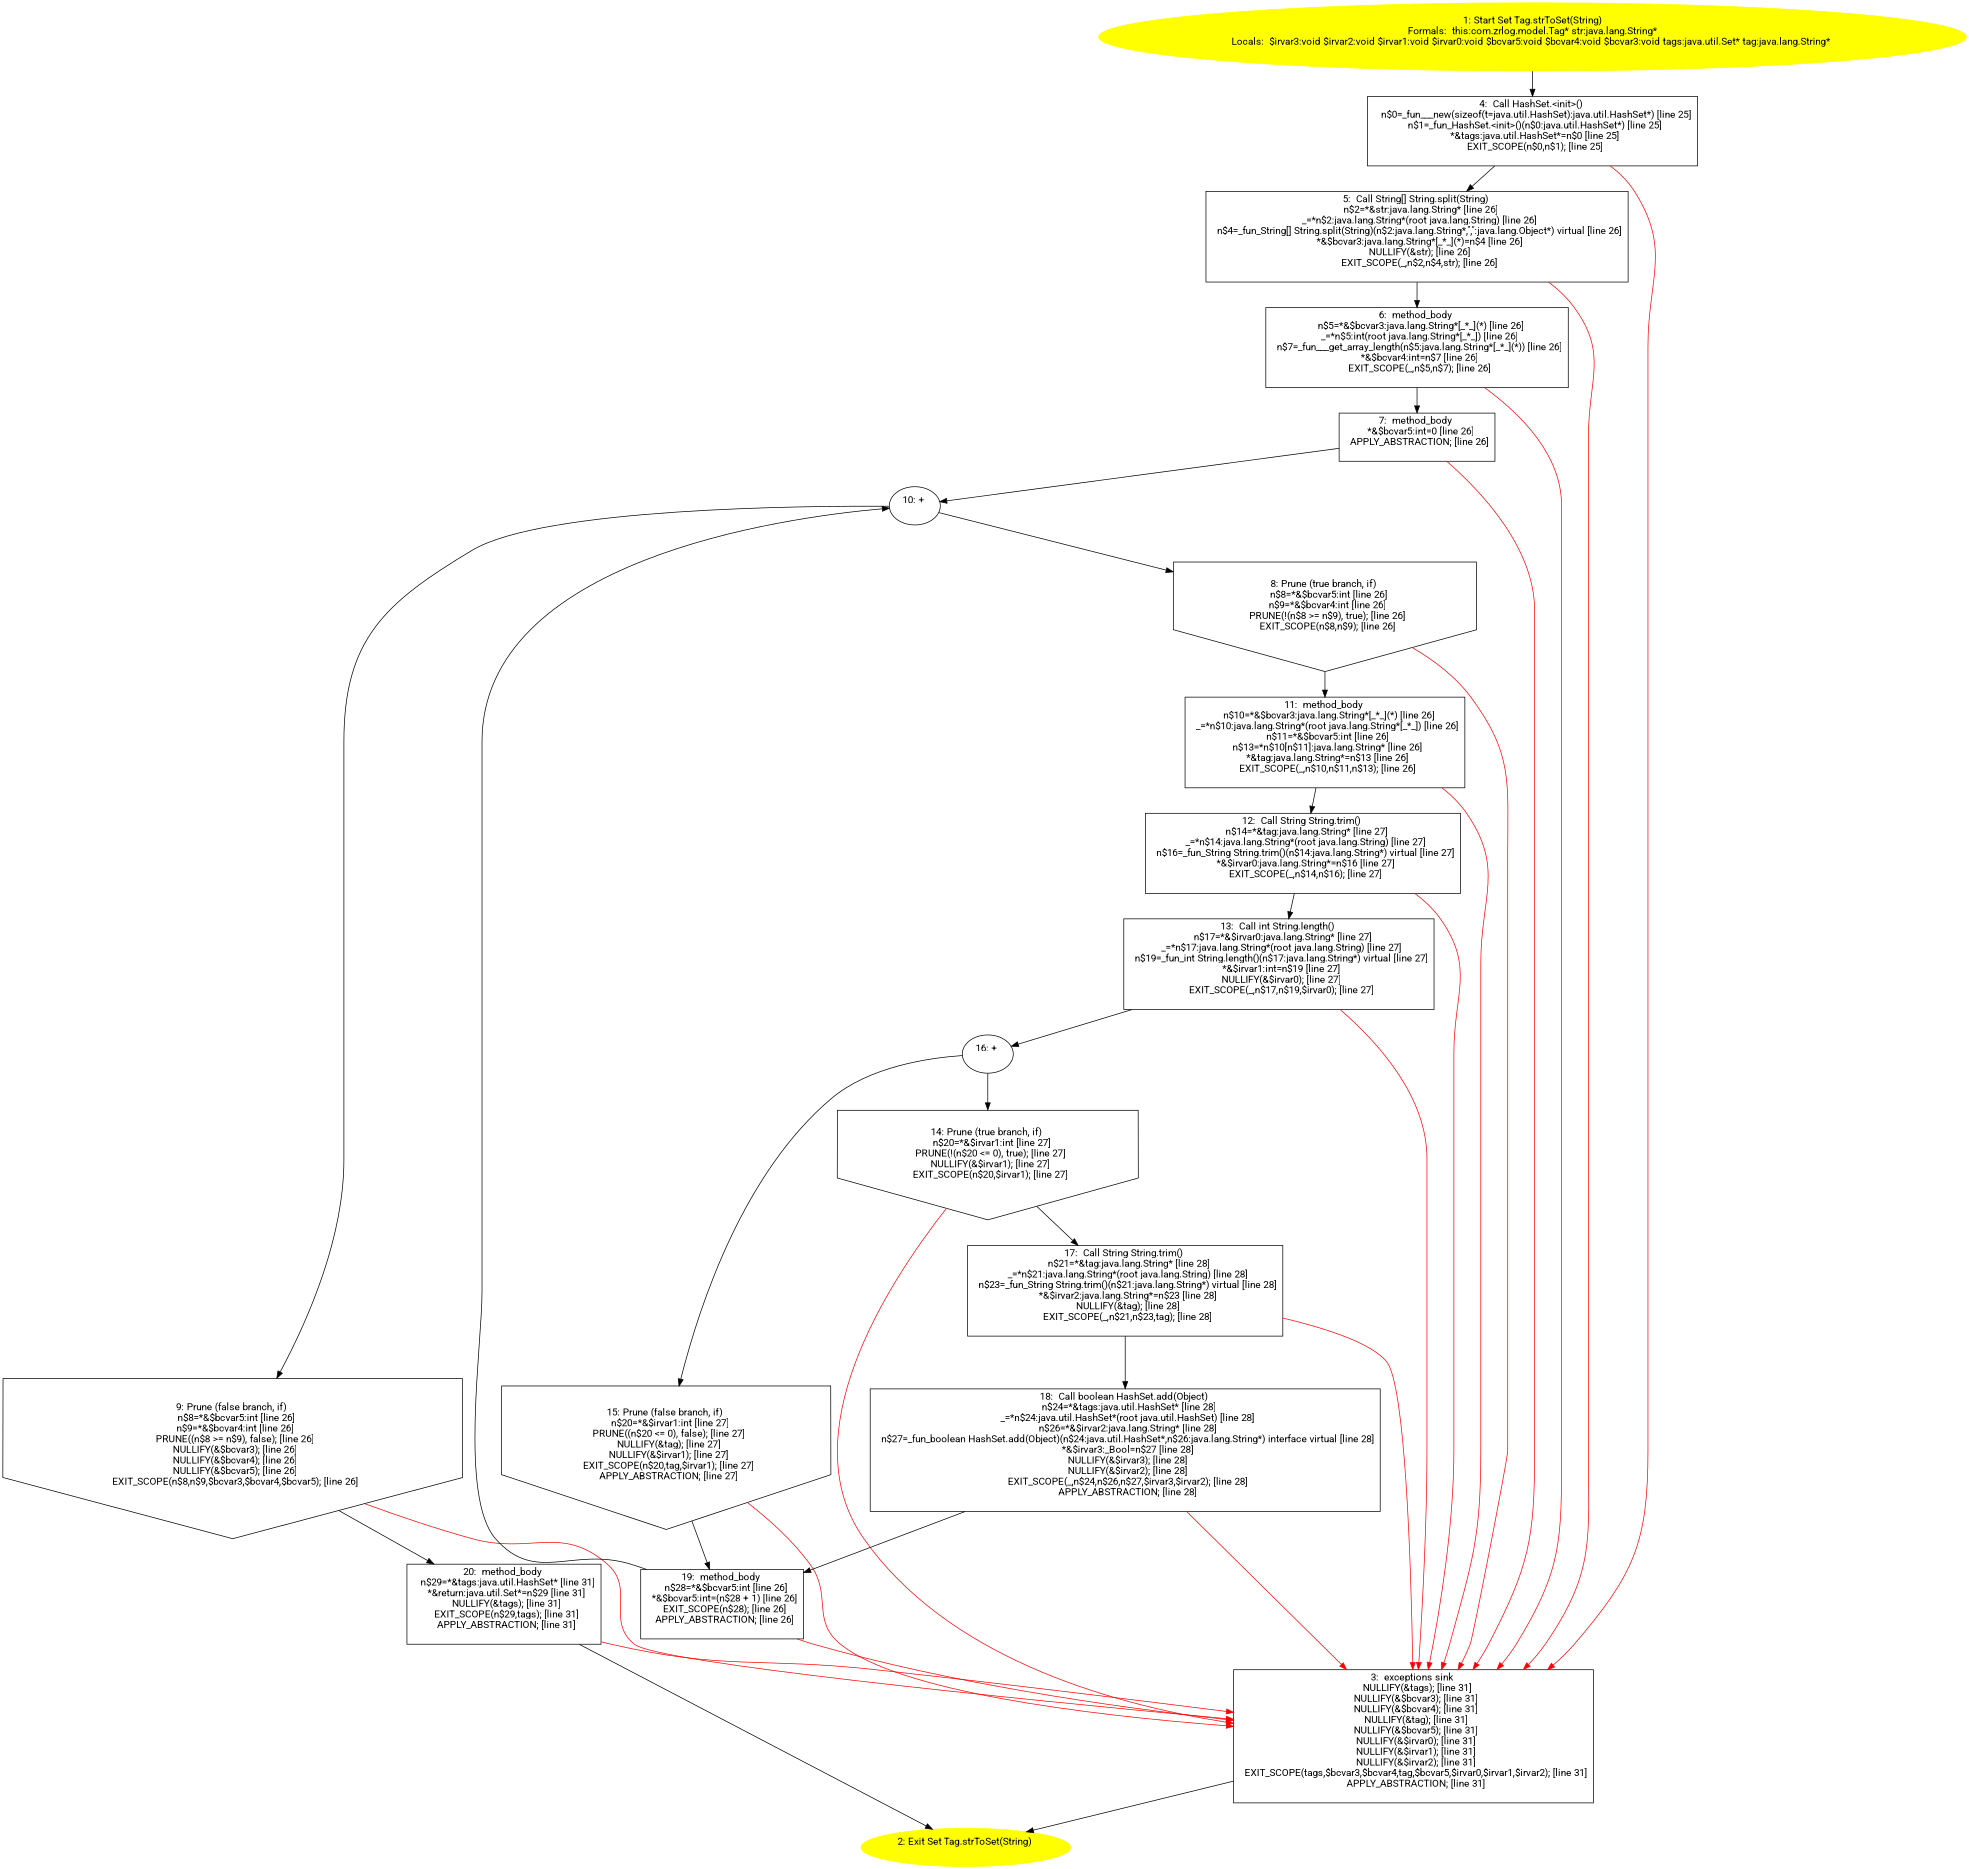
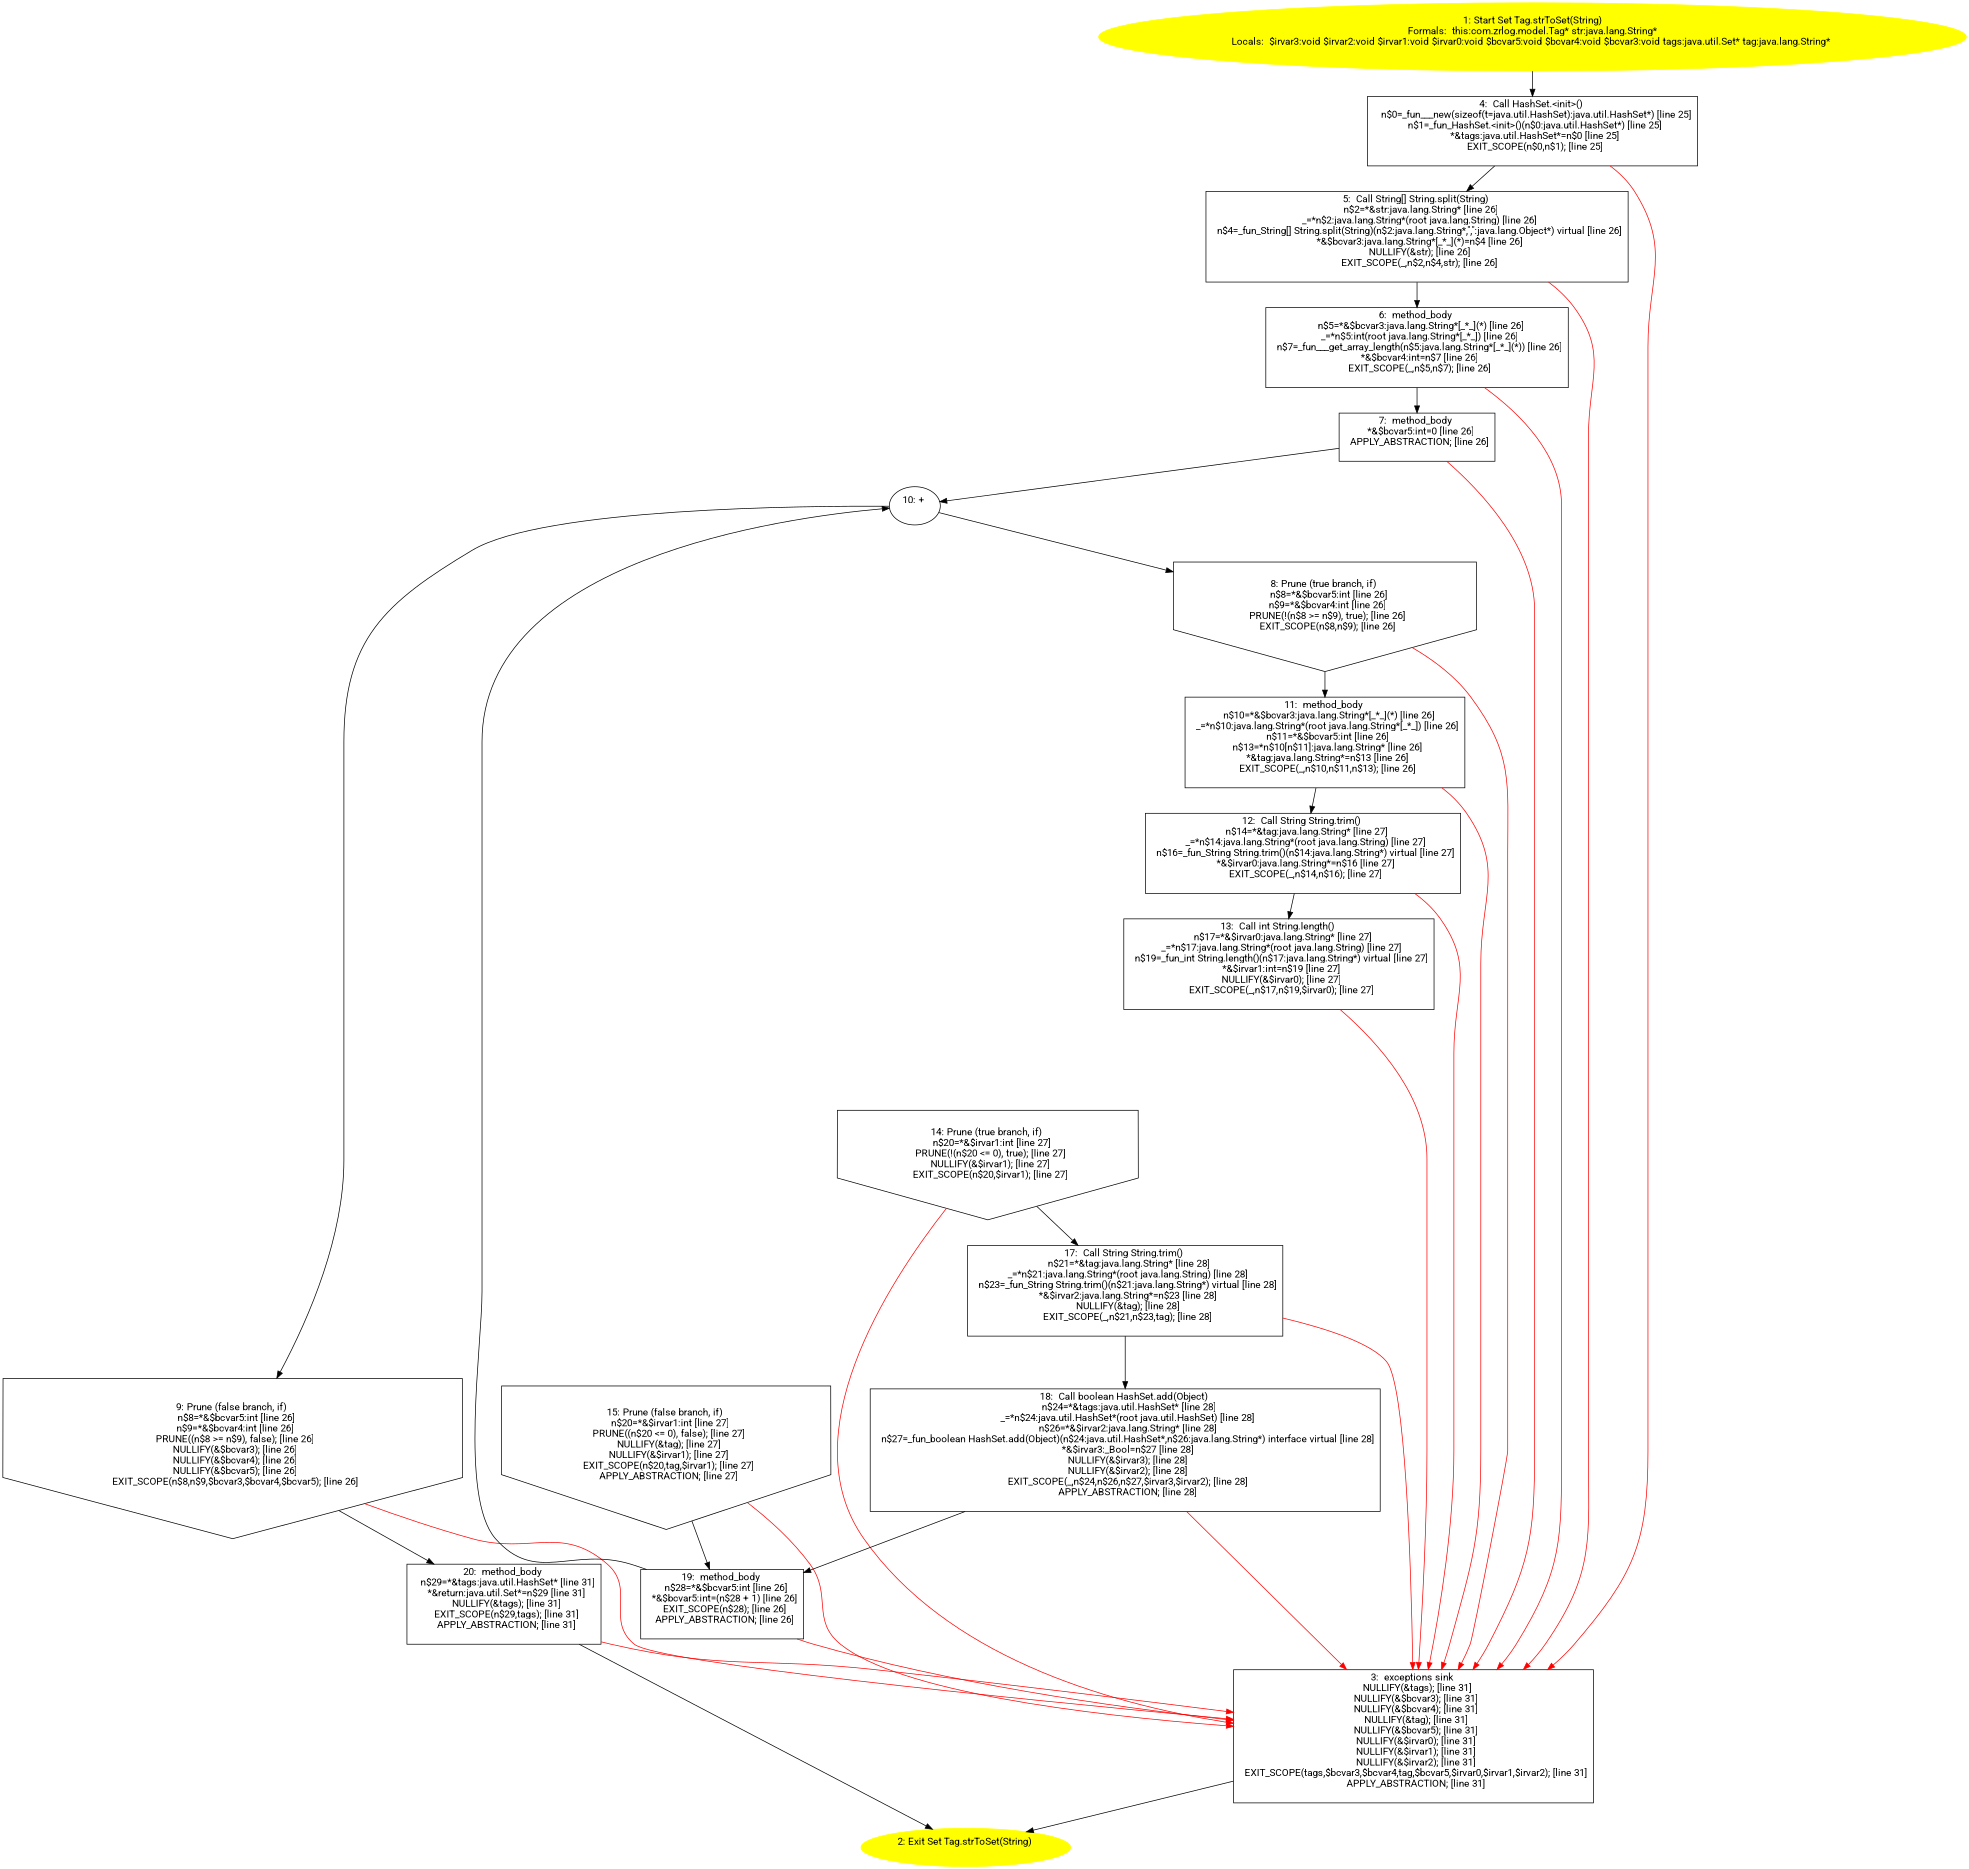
(988, 1054) -> none
